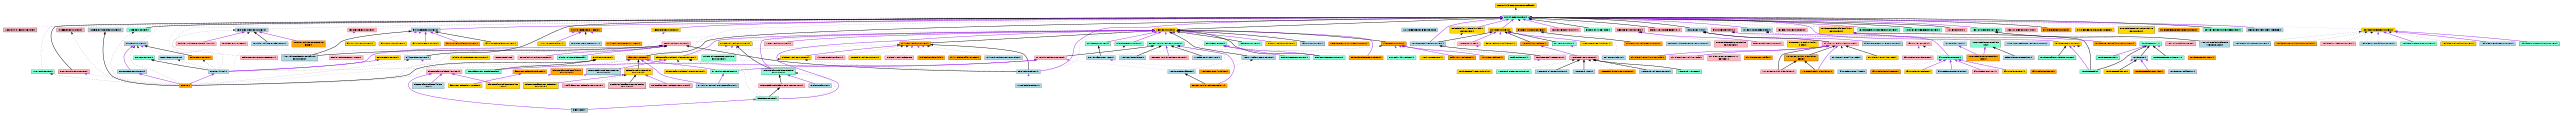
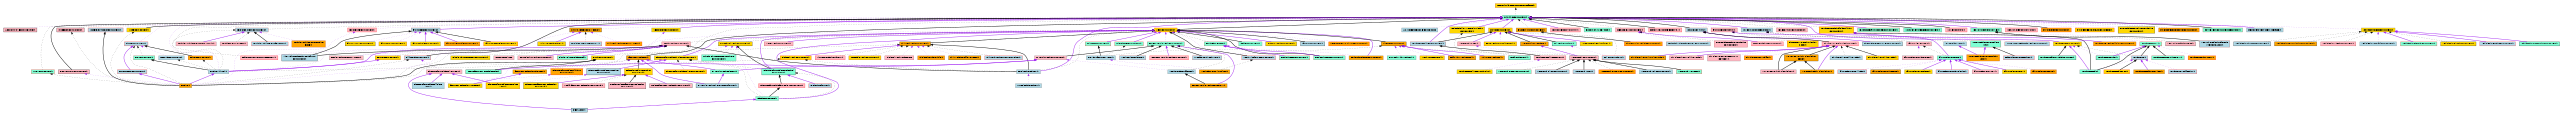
(139, 30) -> (139, 30)
(279, 37) -> (279, 37)
